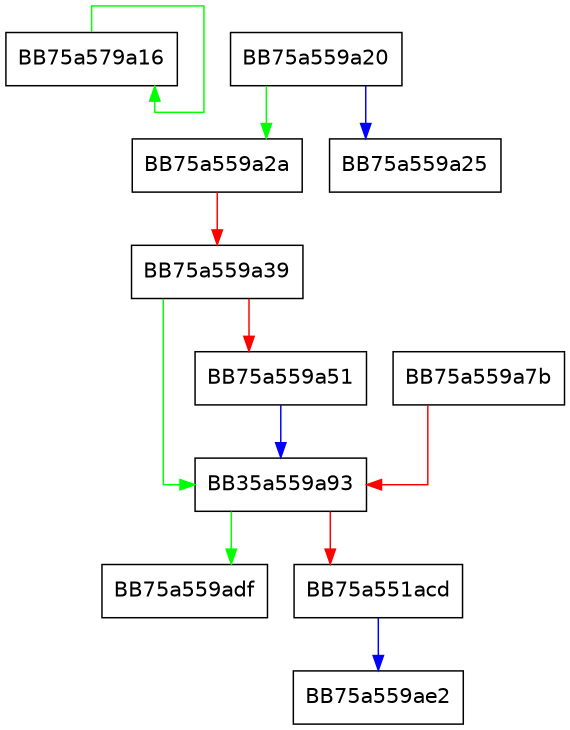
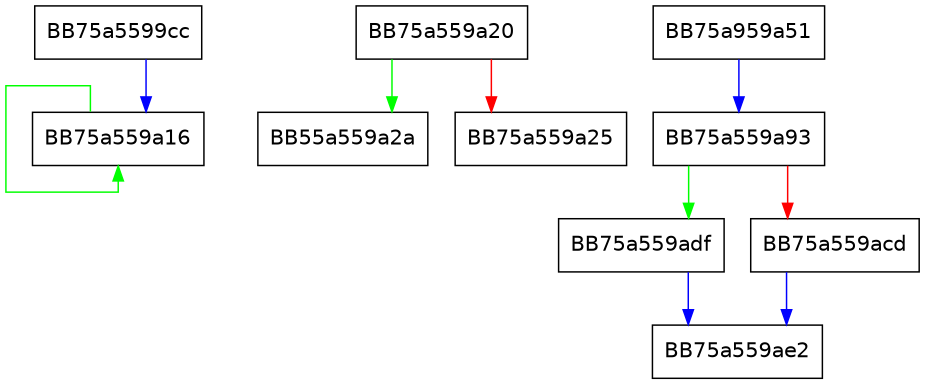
none -> (118, 33)
(92, 59) -> (118, 139)
(366, 105) -> (491, 78)
(217, 166) -> (343, 139)
(217, 272) -> none
none -> (688, 291)
(281, 378) -> (739, 33)
(479, 378) -> none
(281, 485) -> (739, 139)
(378, 591) -> (835, 245)
